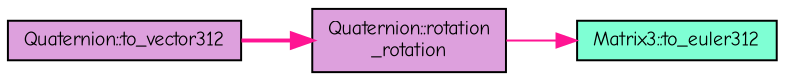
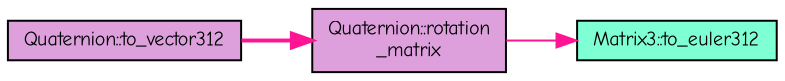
(409, 41) -> (409, 41)
